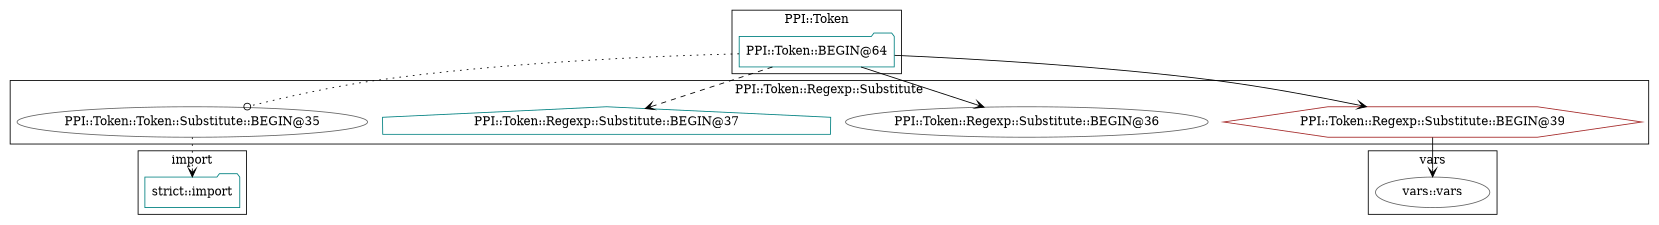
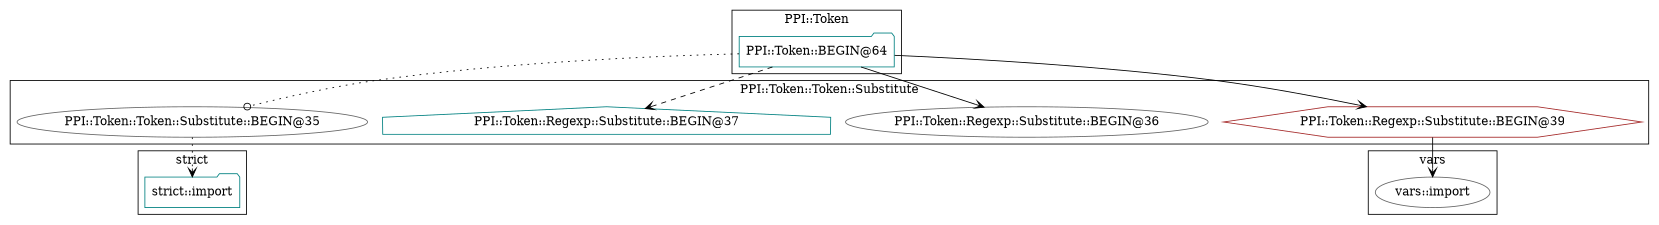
(829, 90) -> (829, 90)
(192, 161) -> (192, 161)
(1433, 192) -> (1433, 192)
